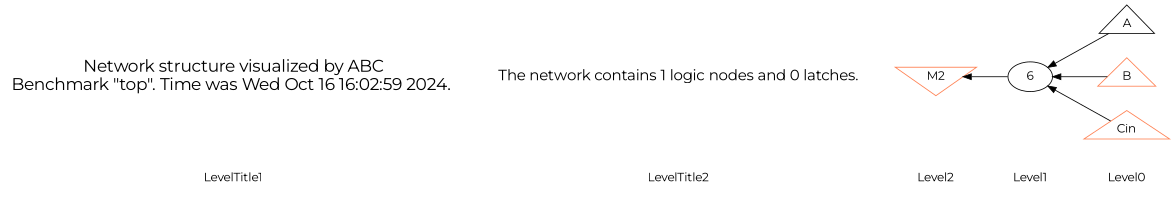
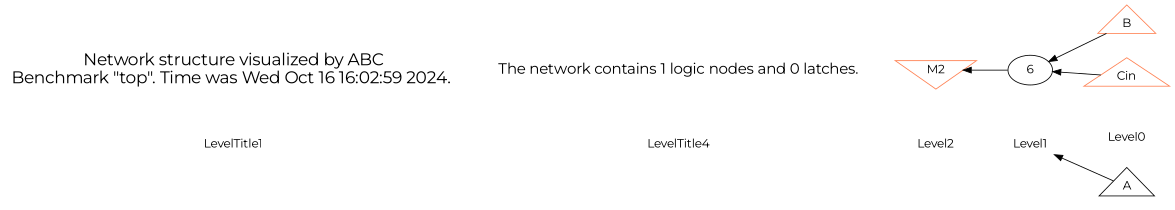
(1082, 48) -> (1088, 170)
(679, 178) -> (679, 144)
